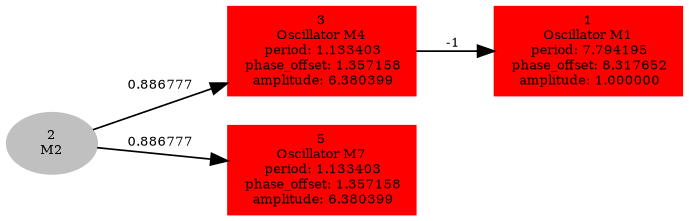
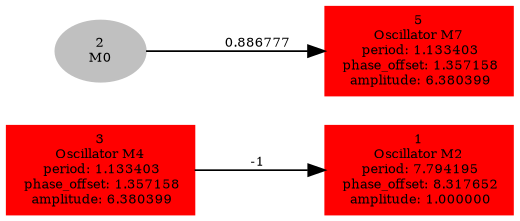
(588, 35) -> (419, 154)
(152, 109) -> none
(52, 150) -> (101, 58)
